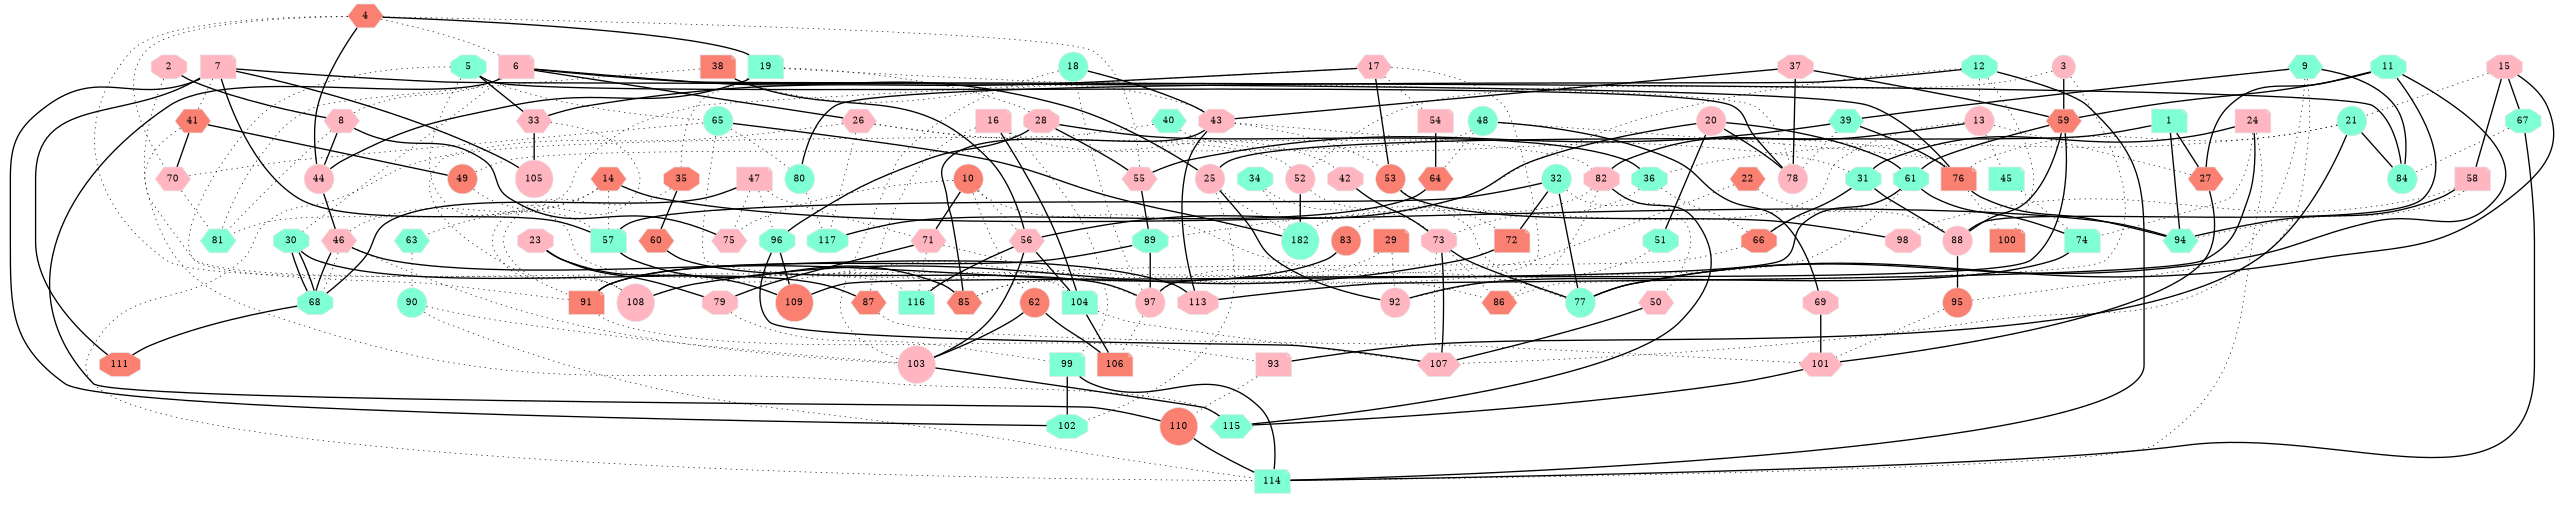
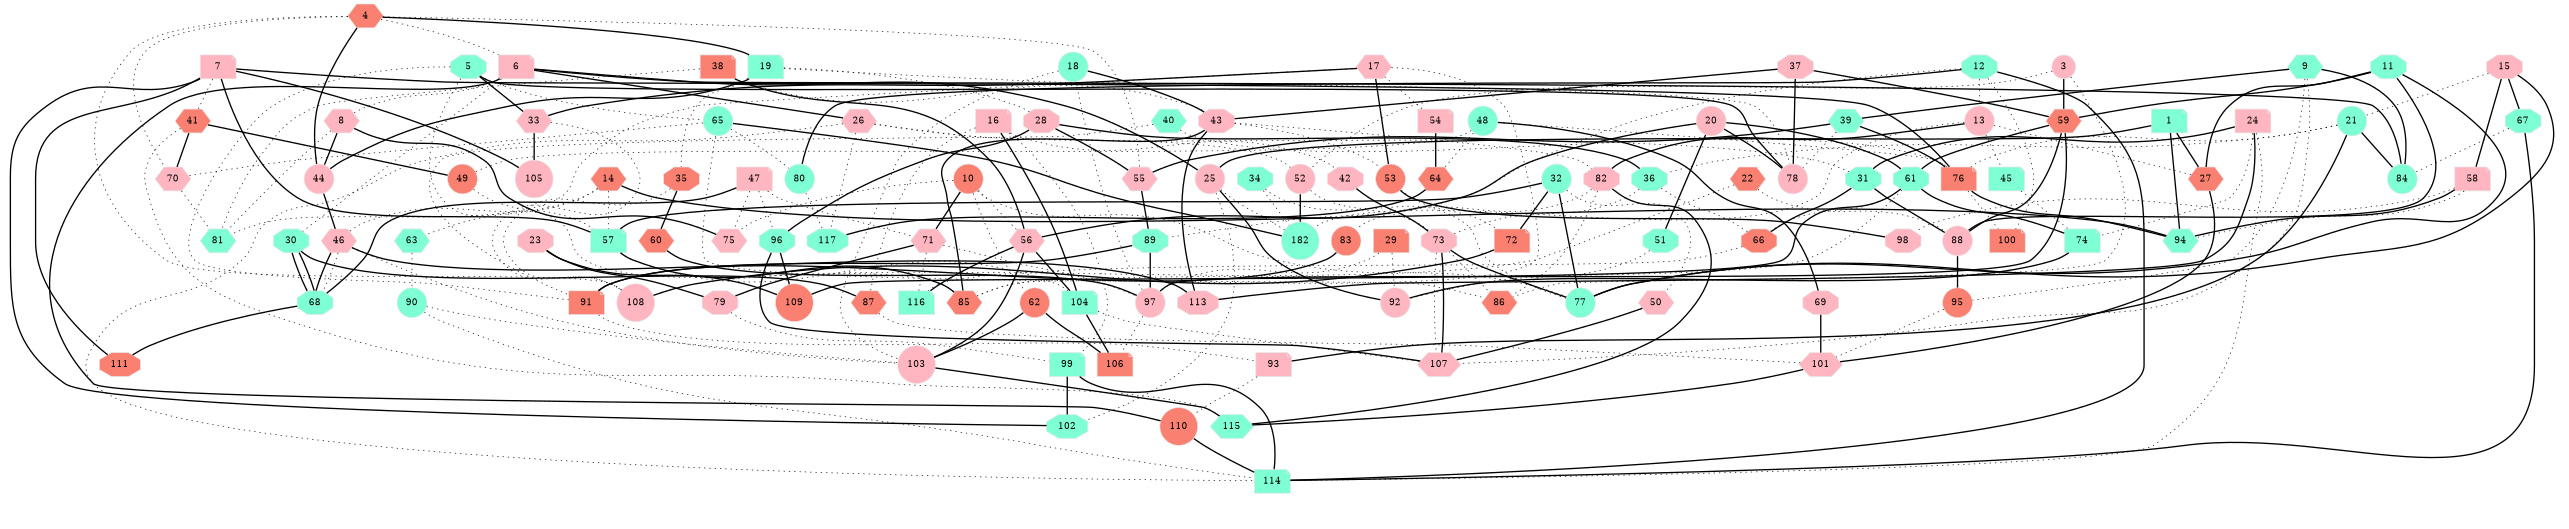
(169, 67) -> none
